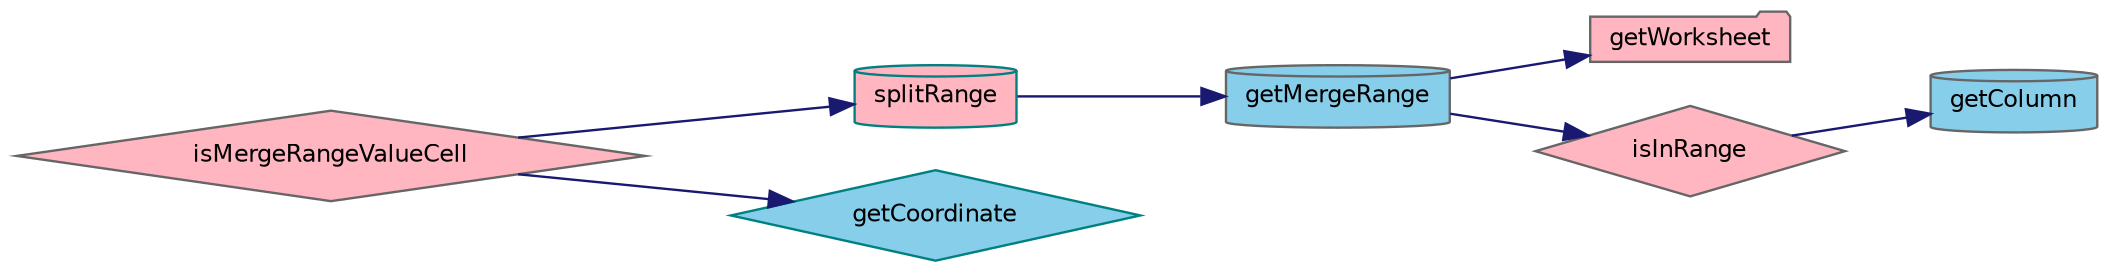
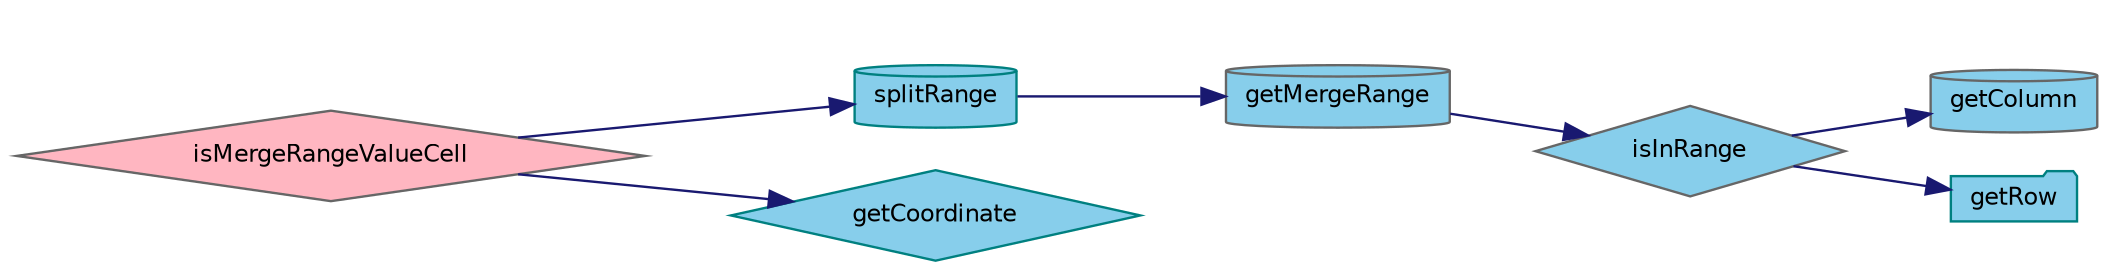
(1690, 39) -> none
(936, 96) -> (936, 96)
(1690, 151) -> (1690, 151)
none -> (2014, 199)
